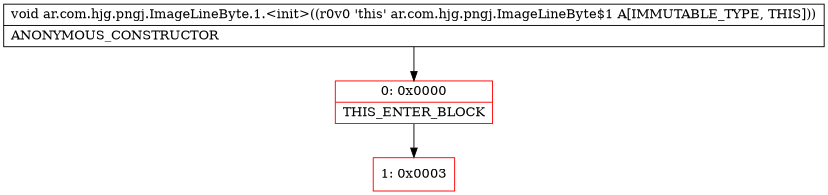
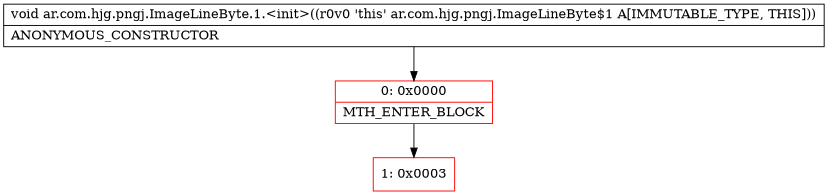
(414, 112) -> (414, 112)
